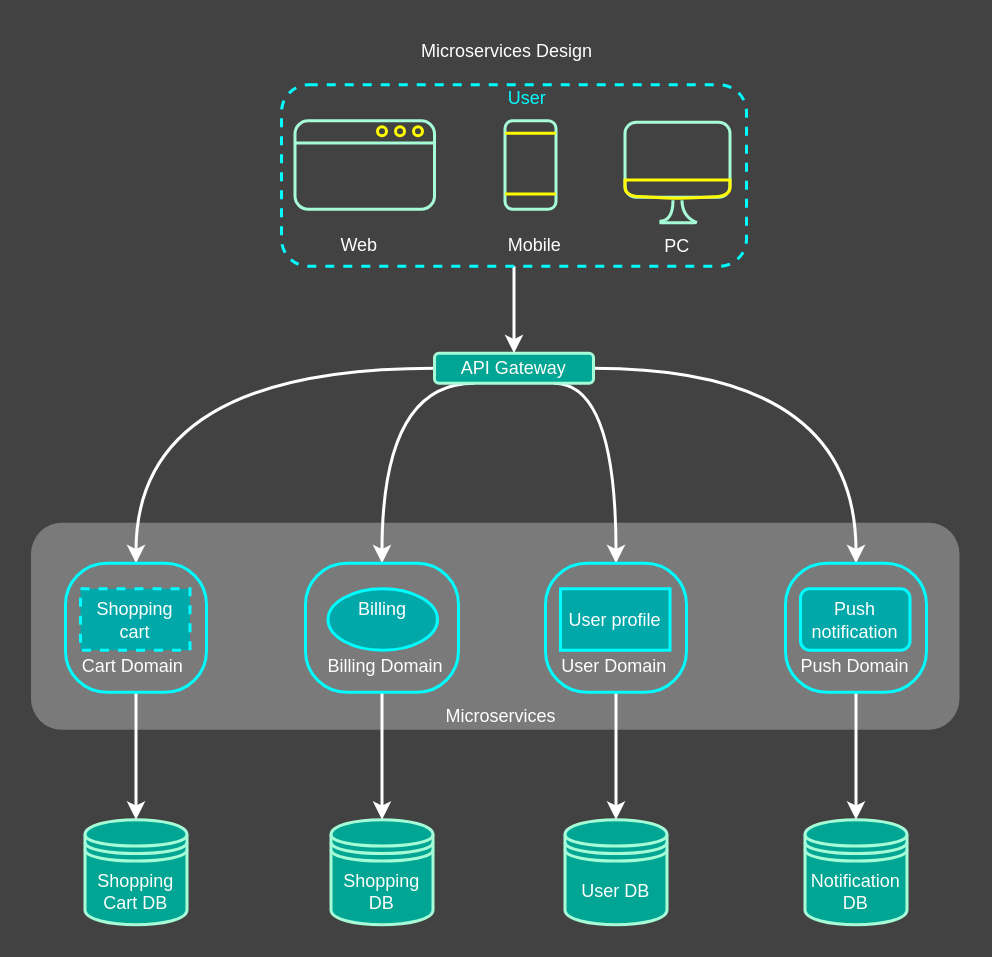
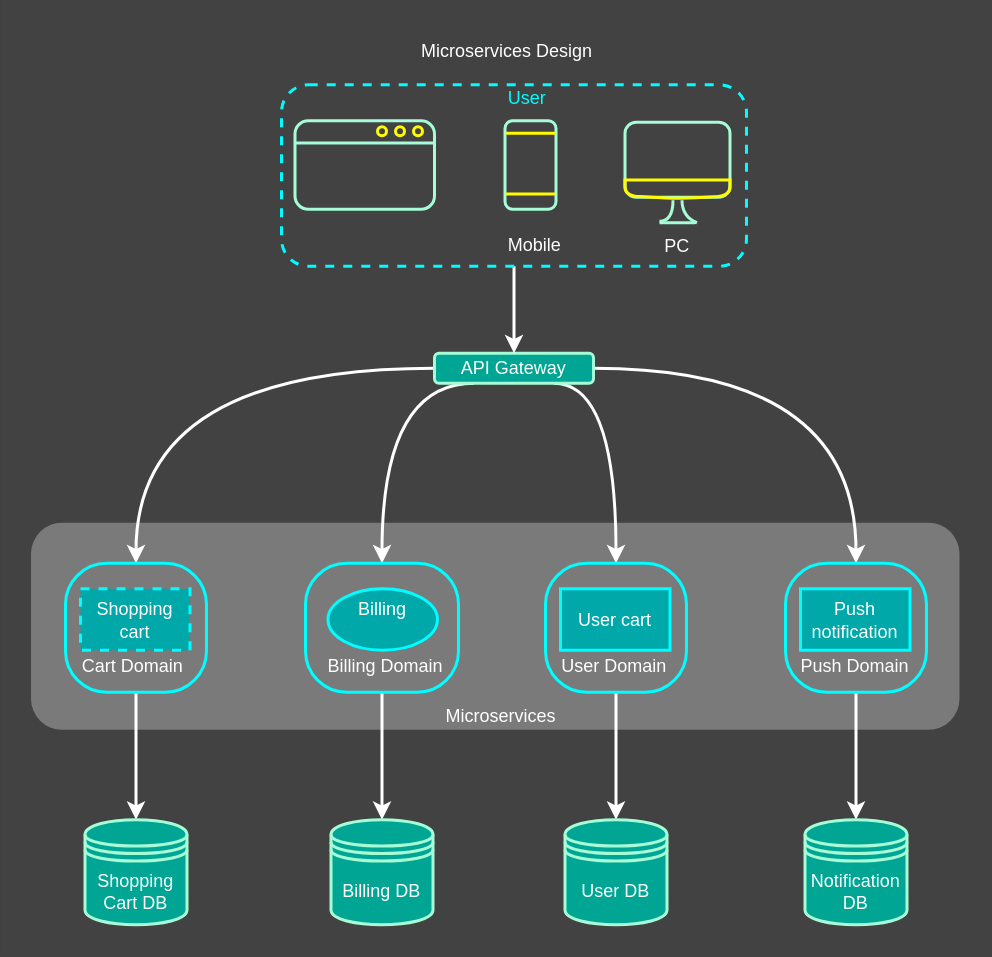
(359, 245) -> none
(615, 620) -> (615, 620)
(855, 620) -> (855, 620)
(382, 892) -> (382, 892)
